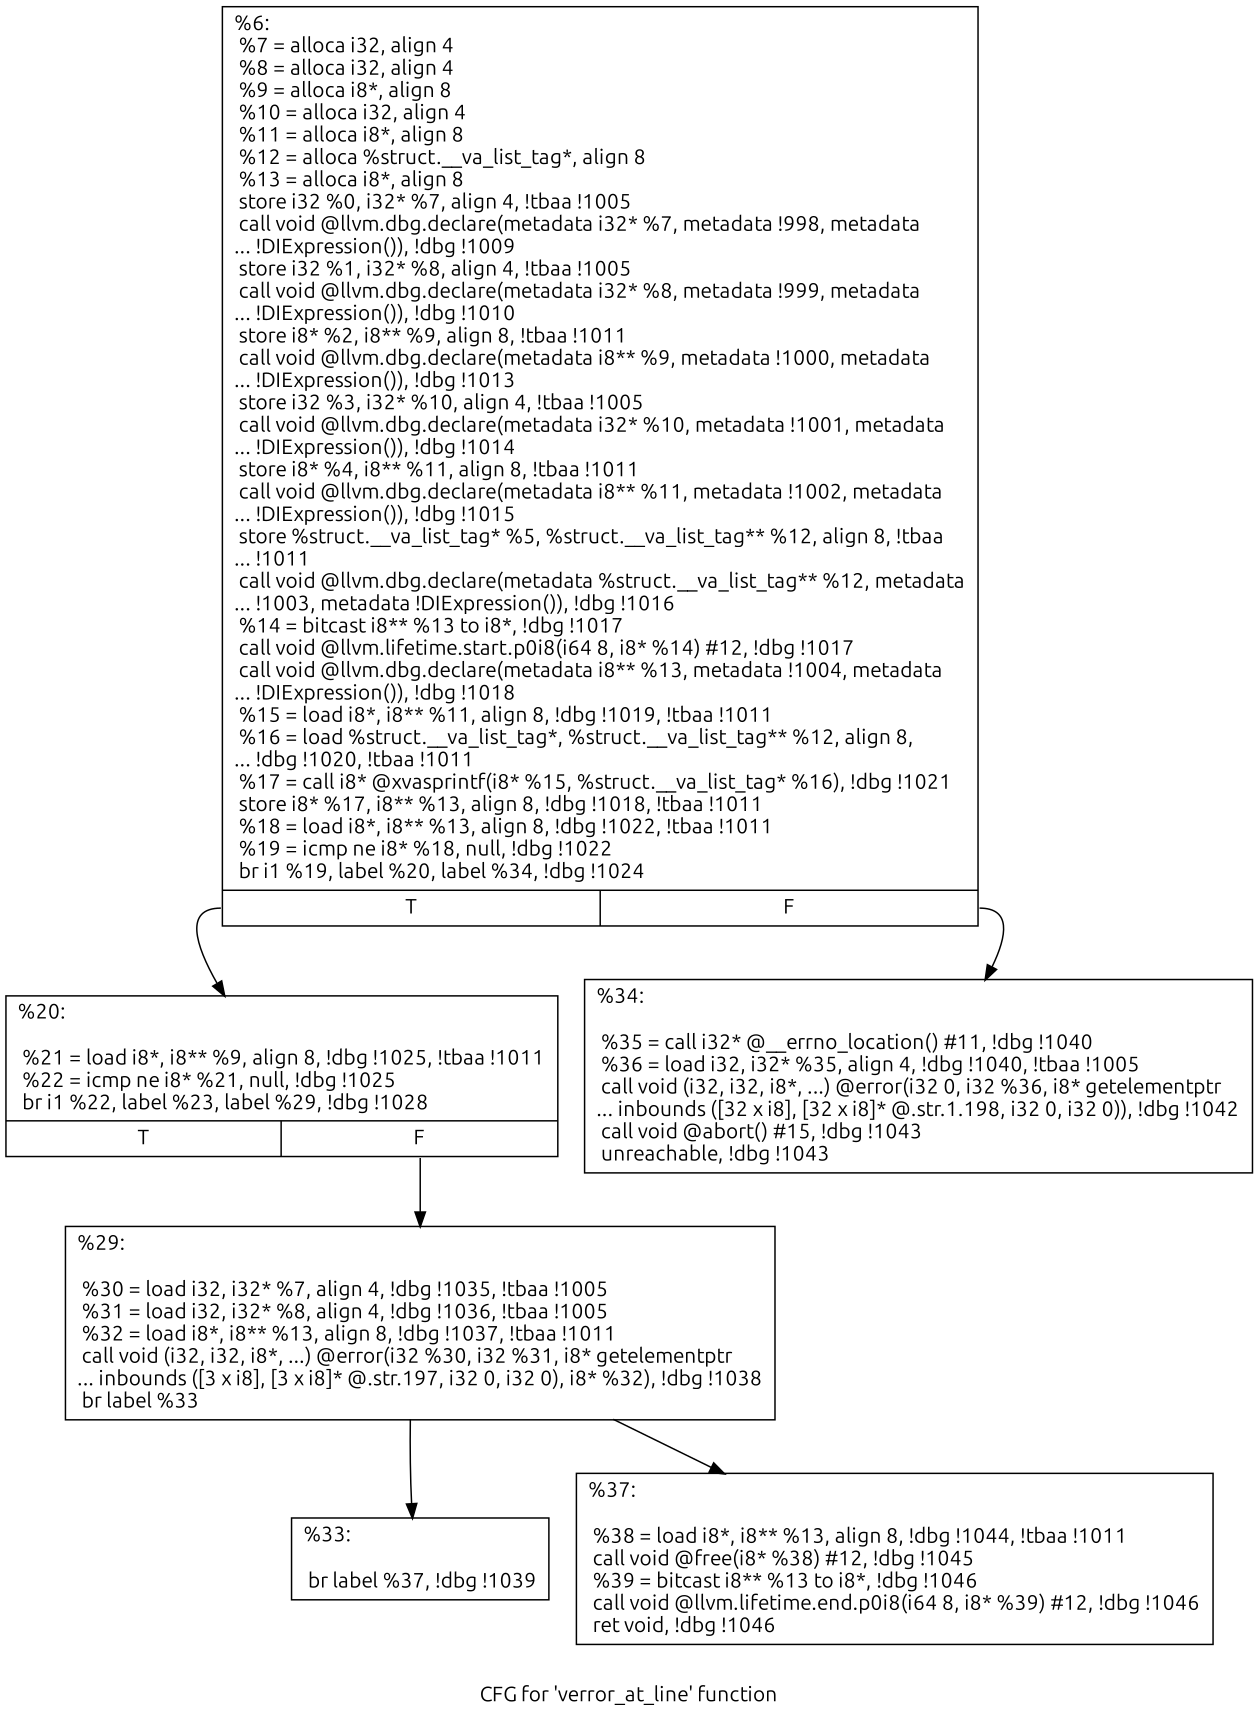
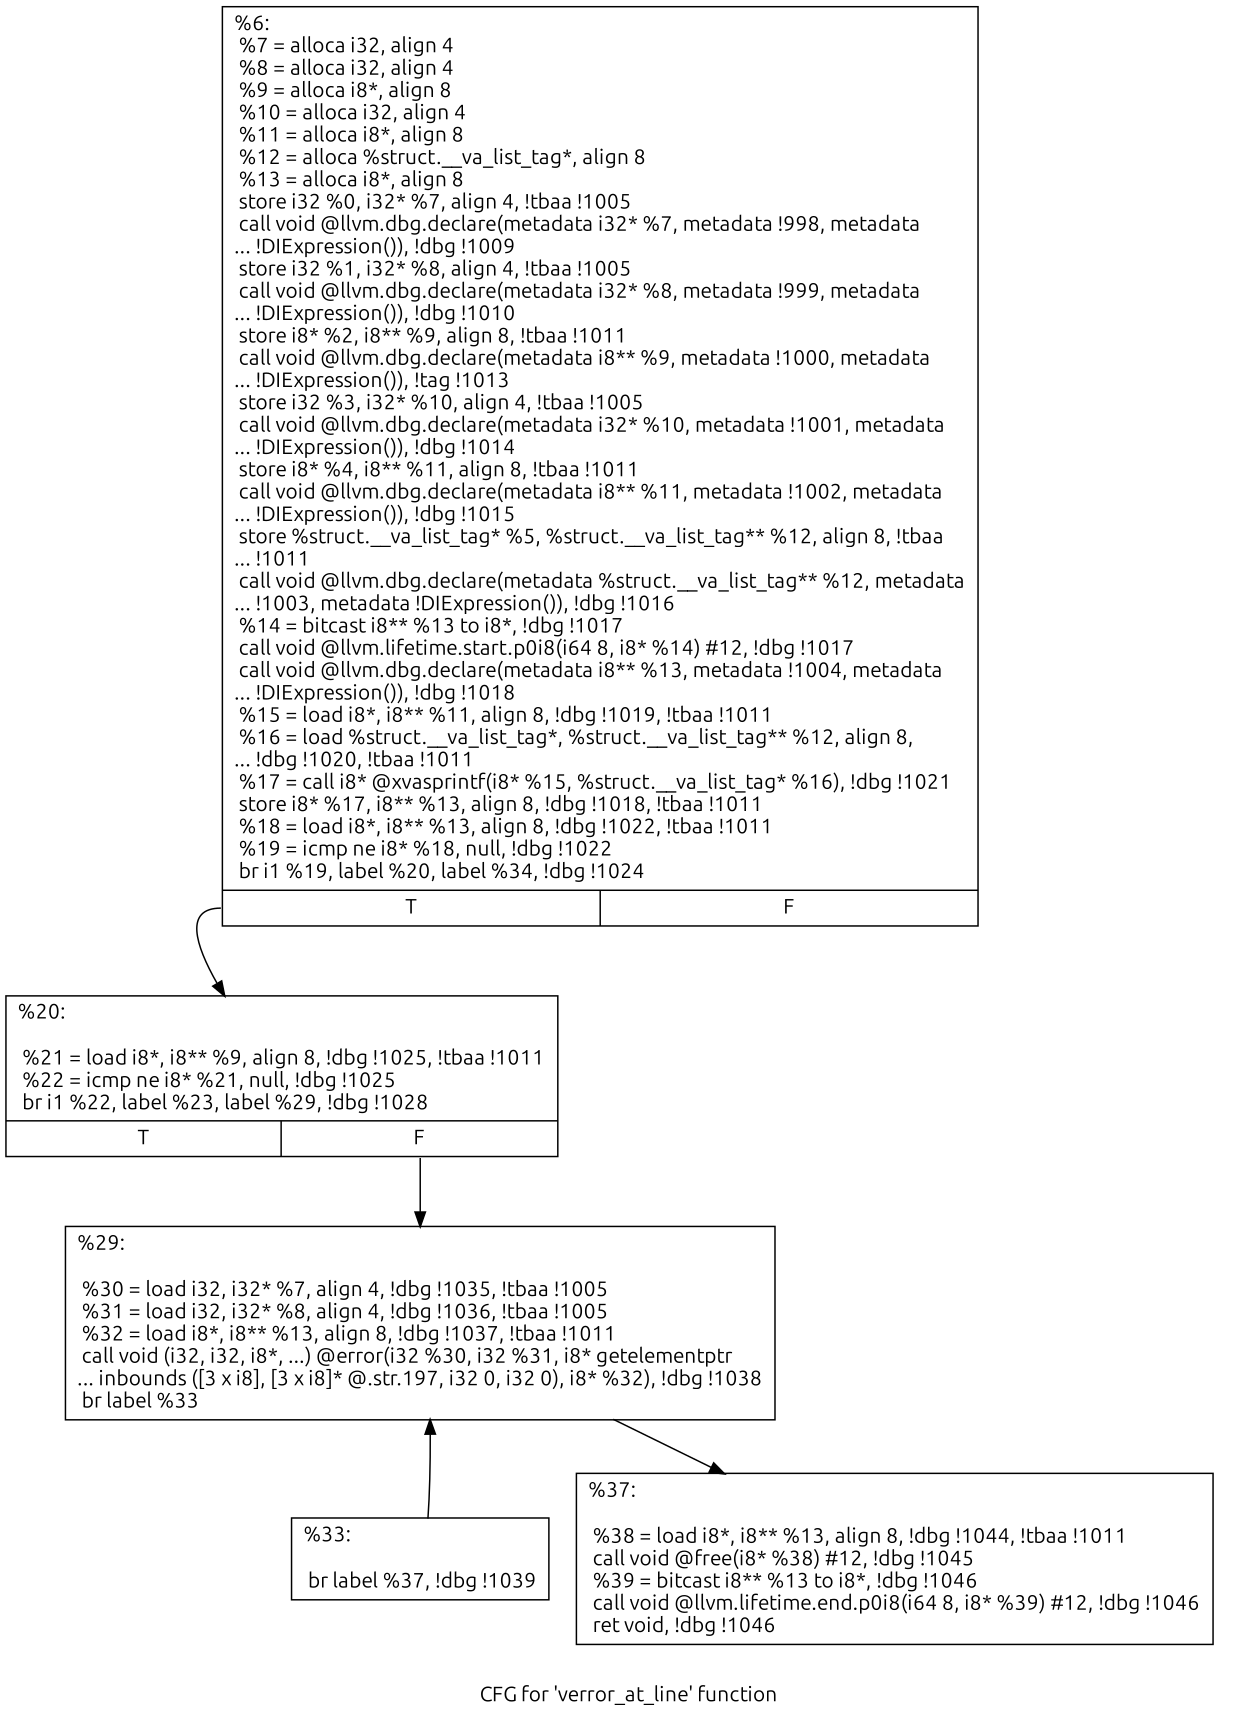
(376, 381) -> (373, 381)
(919, 1076) -> none
(410, 1461) -> (430, 1477)
